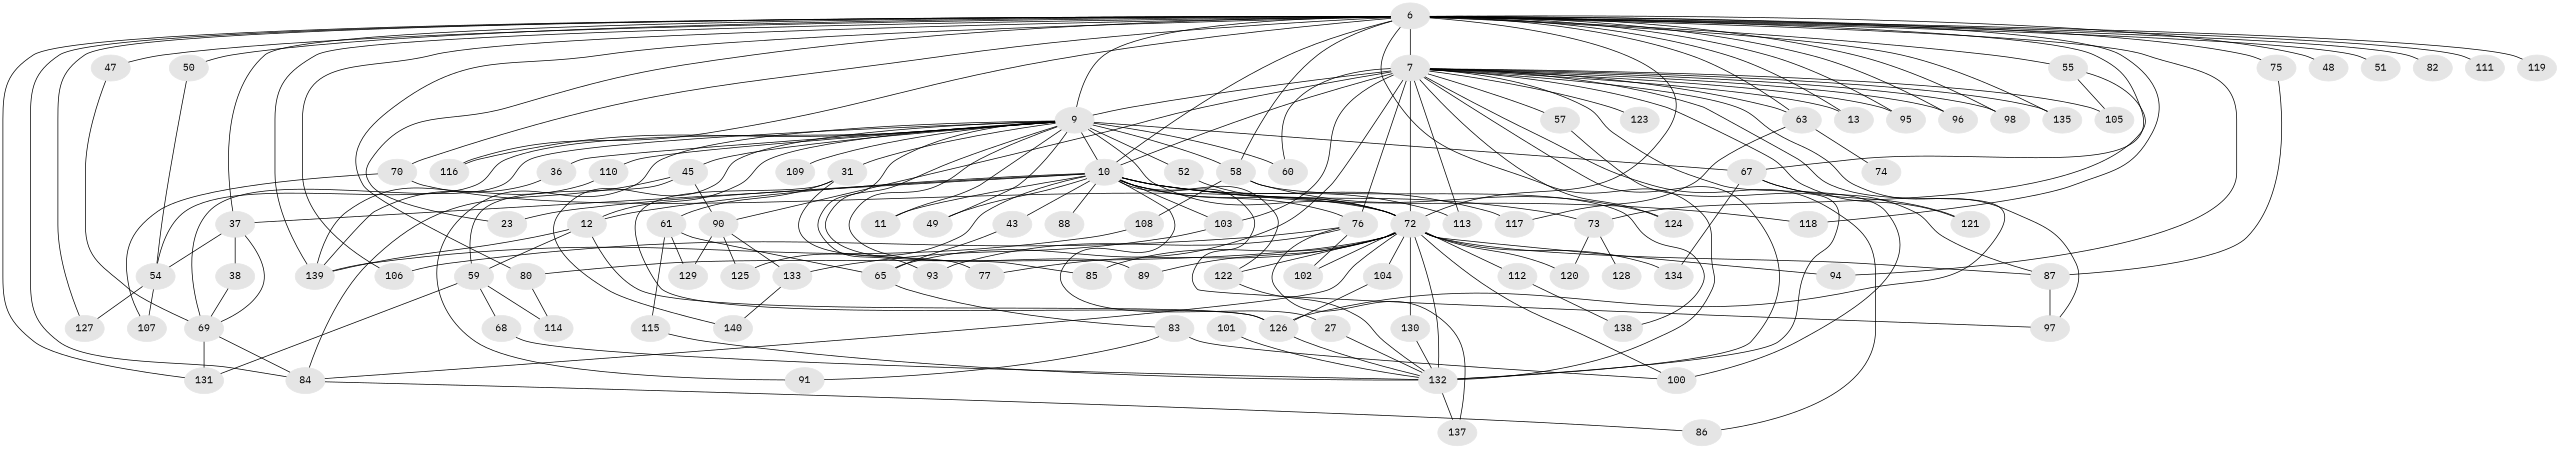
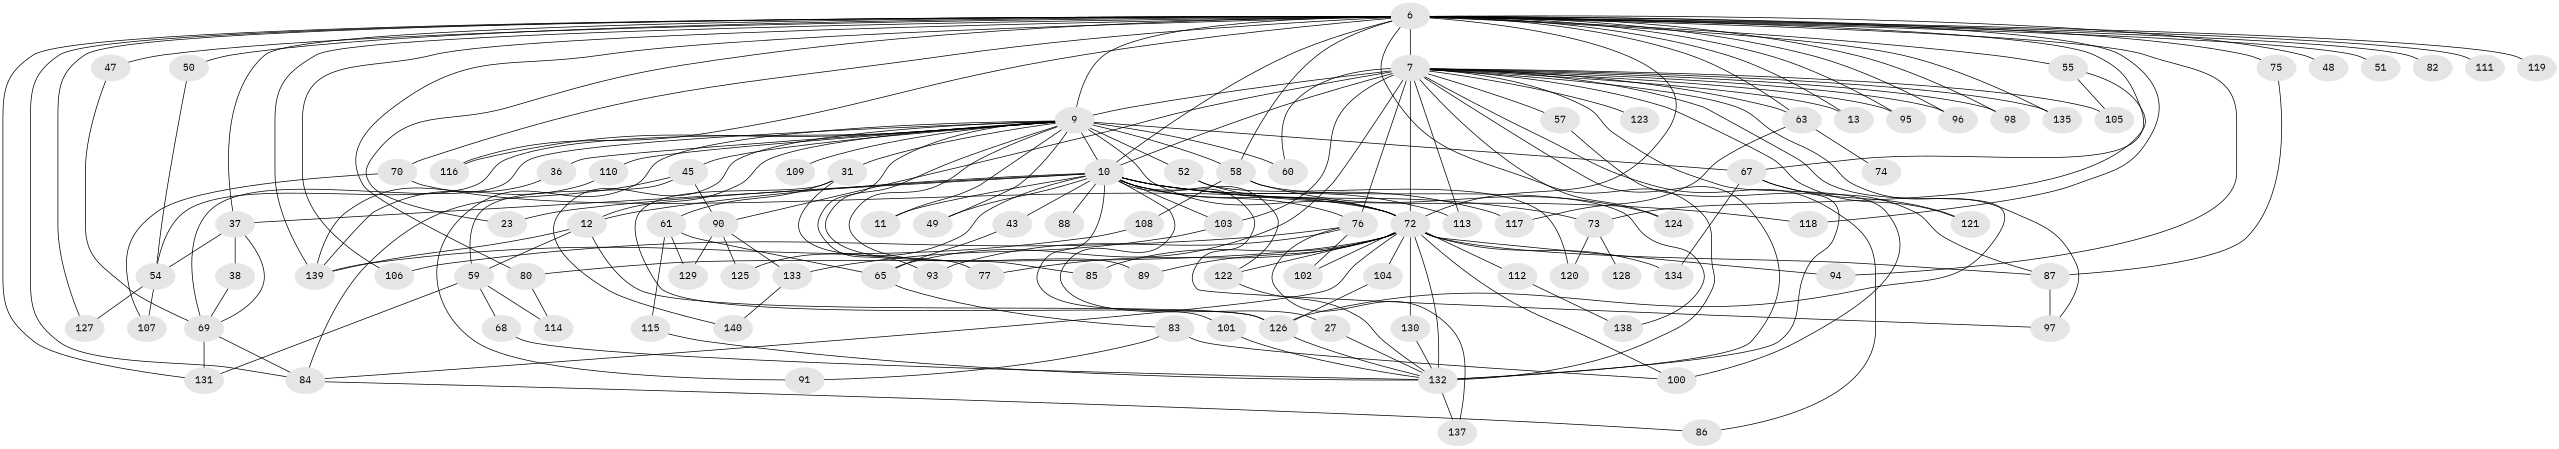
(1513, 255) -> (1401, 189)
none -> (1057, 299)
